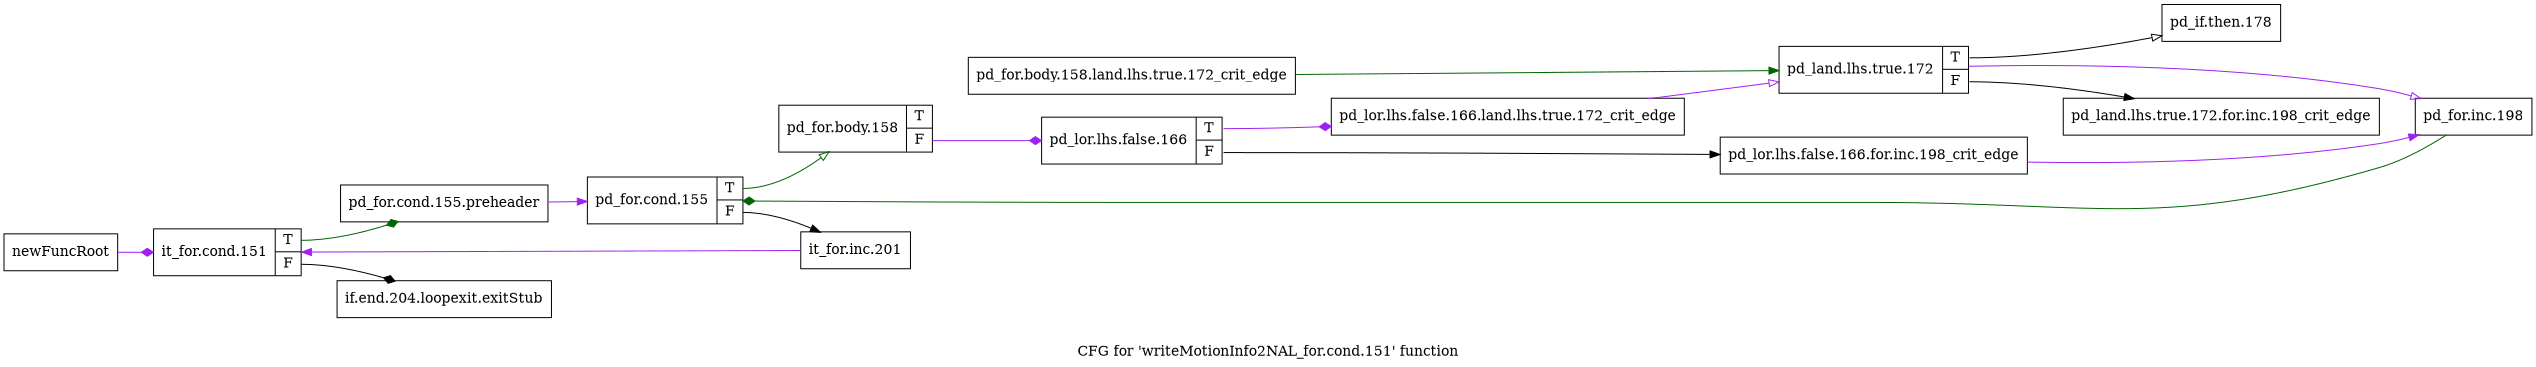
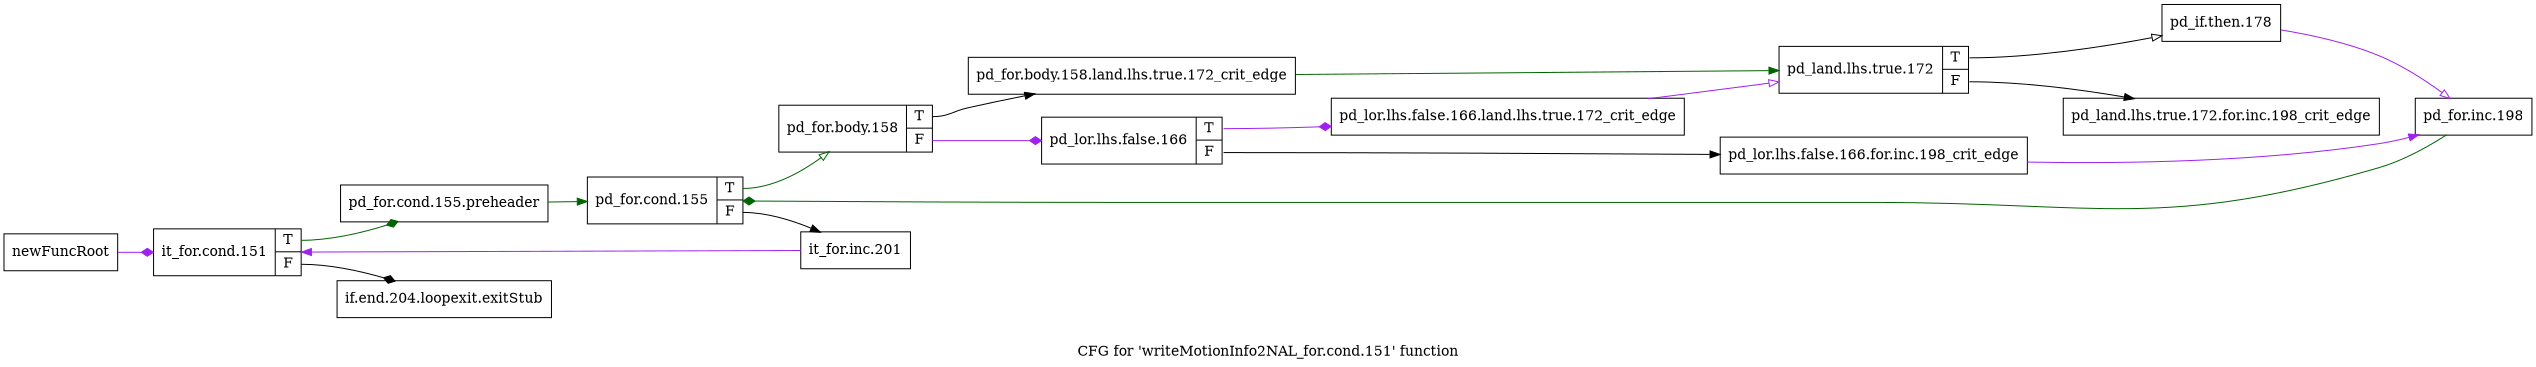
(2191, 70) -> (2366, 51)
none -> (978, 105)
(562, 202) -> (562, 202)
